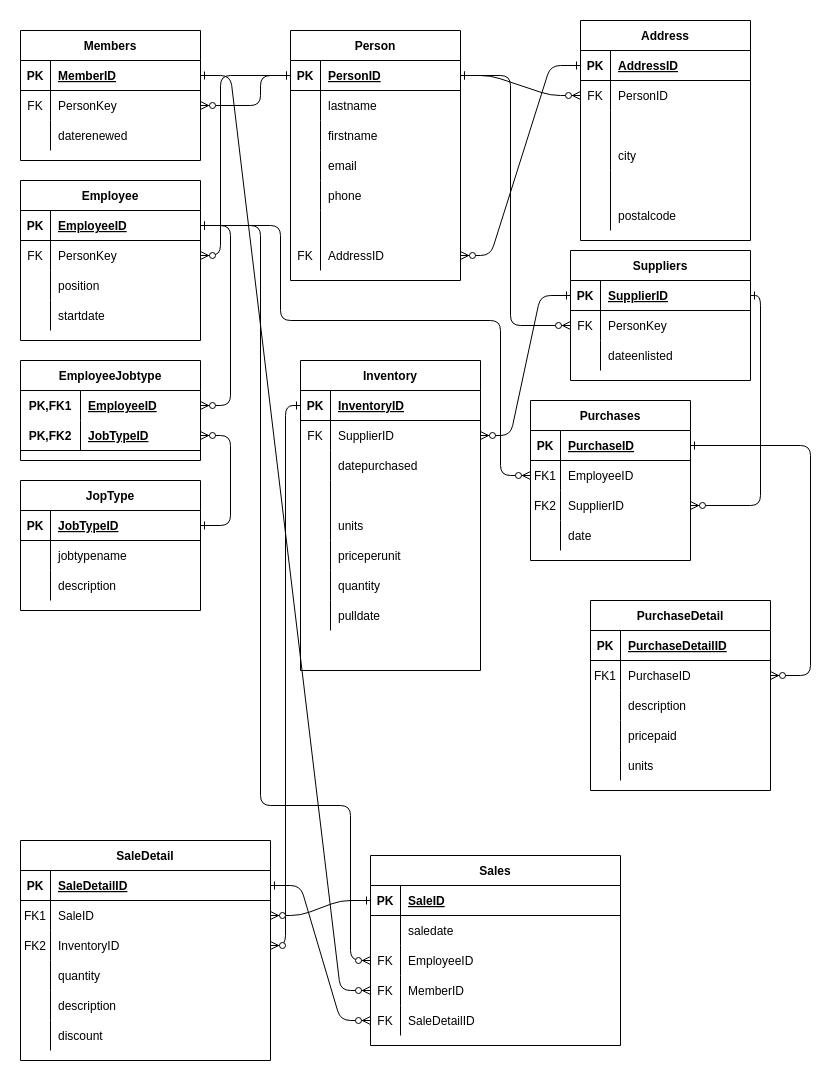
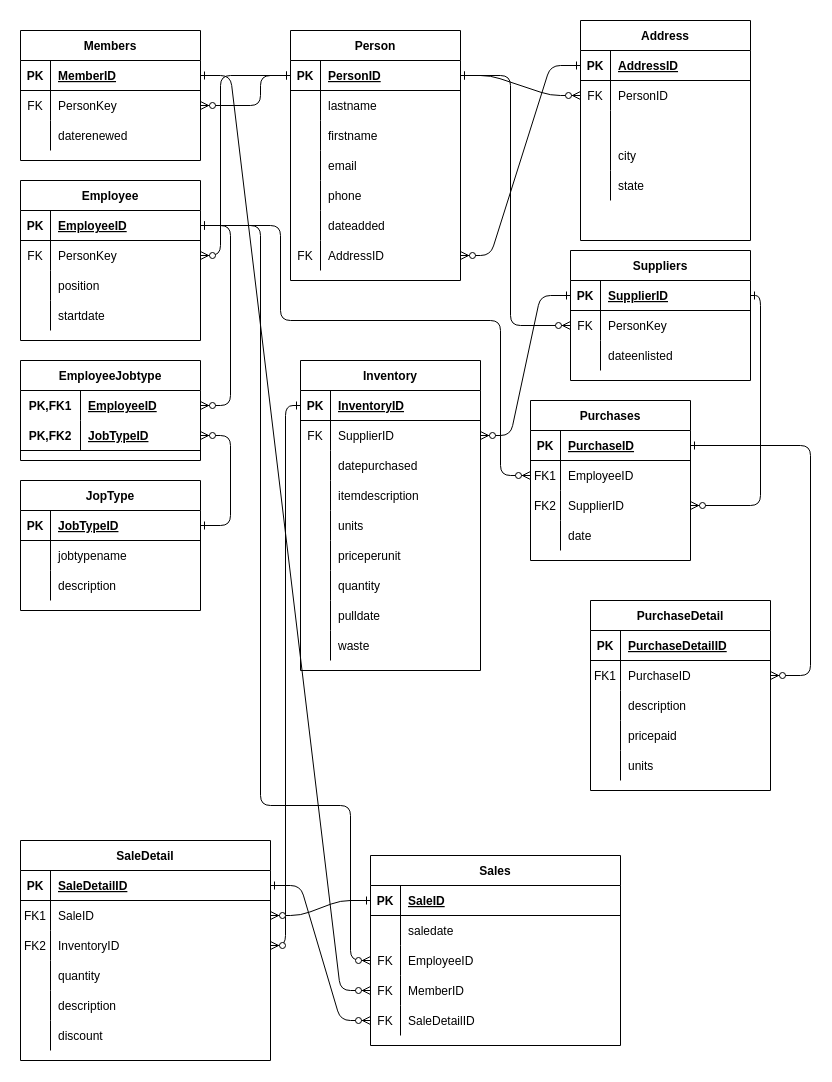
none -> (681, 186)
(681, 216) -> none
none -> (391, 226)
none -> (406, 496)
none -> (406, 646)
